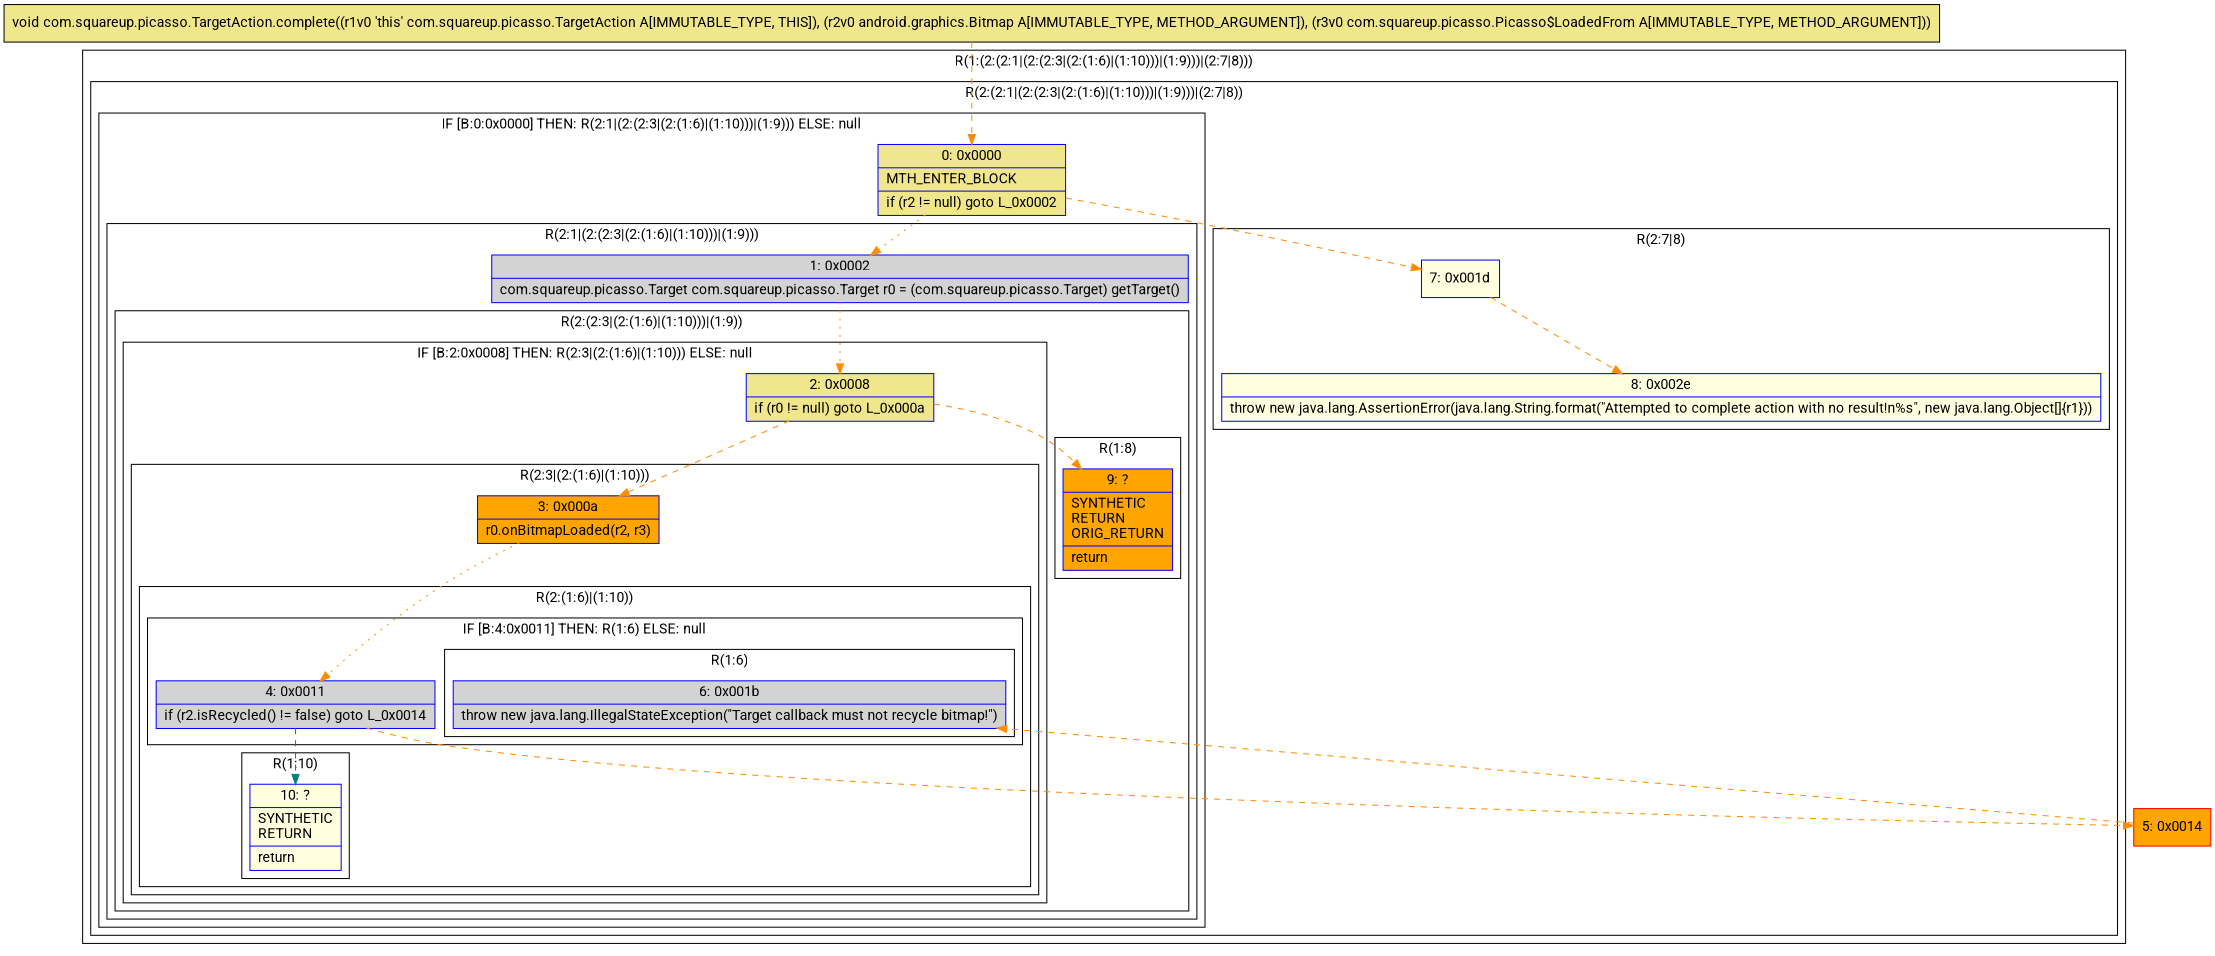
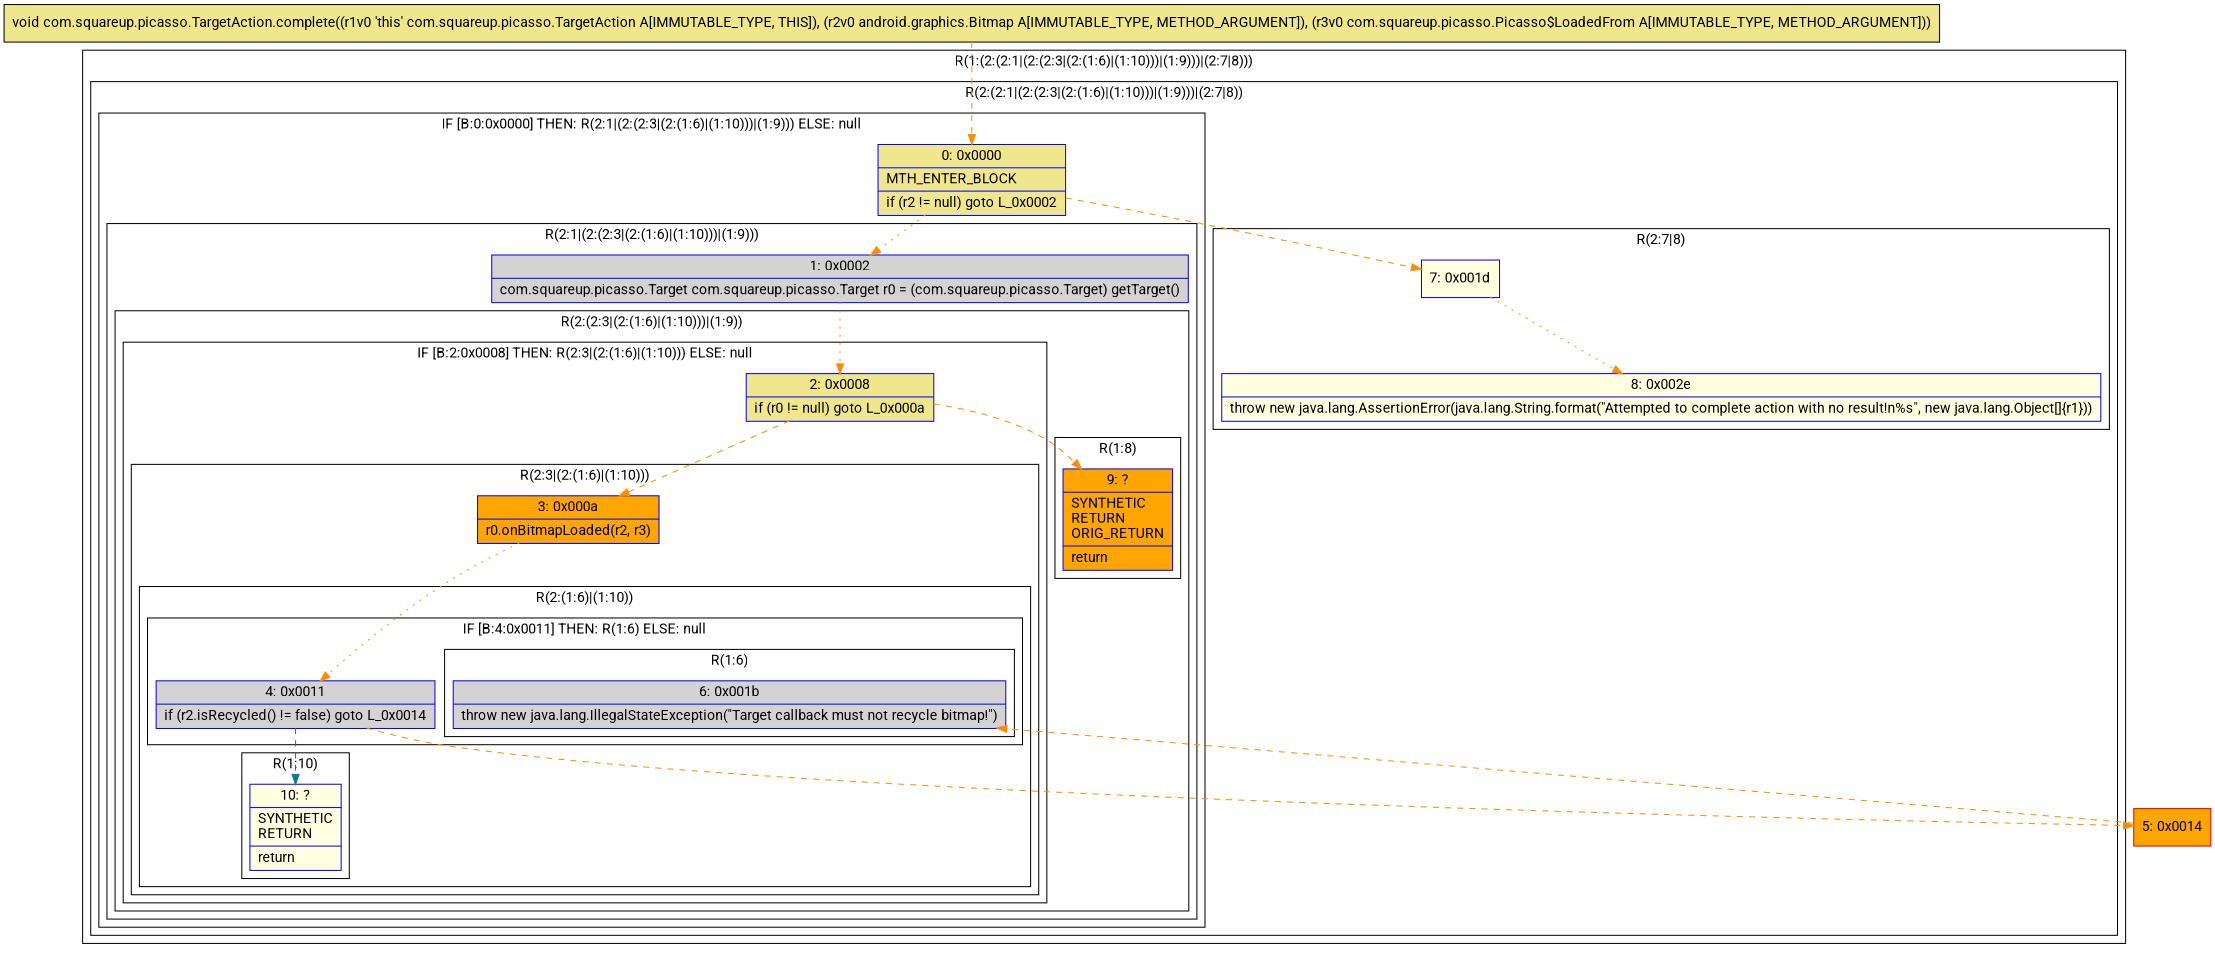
(1552, 333) -> (1552, 333)
